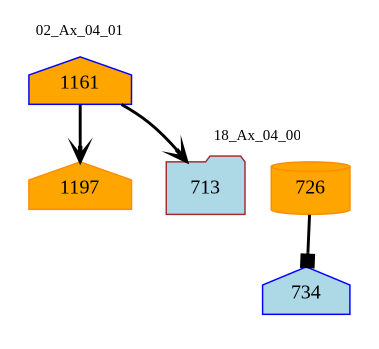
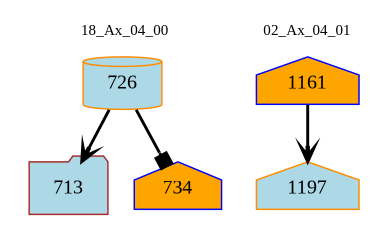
(164, 136) -> (99, 129)
(80, 188) -> (308, 188)
(311, 188) -> (122, 83)
(306, 293) -> (178, 188)
